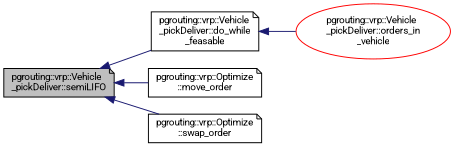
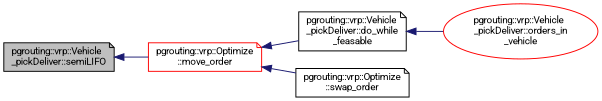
(130, 58) -> (285, 43)
(205, 83) -> (205, 57)
(137, 107) -> (284, 71)
